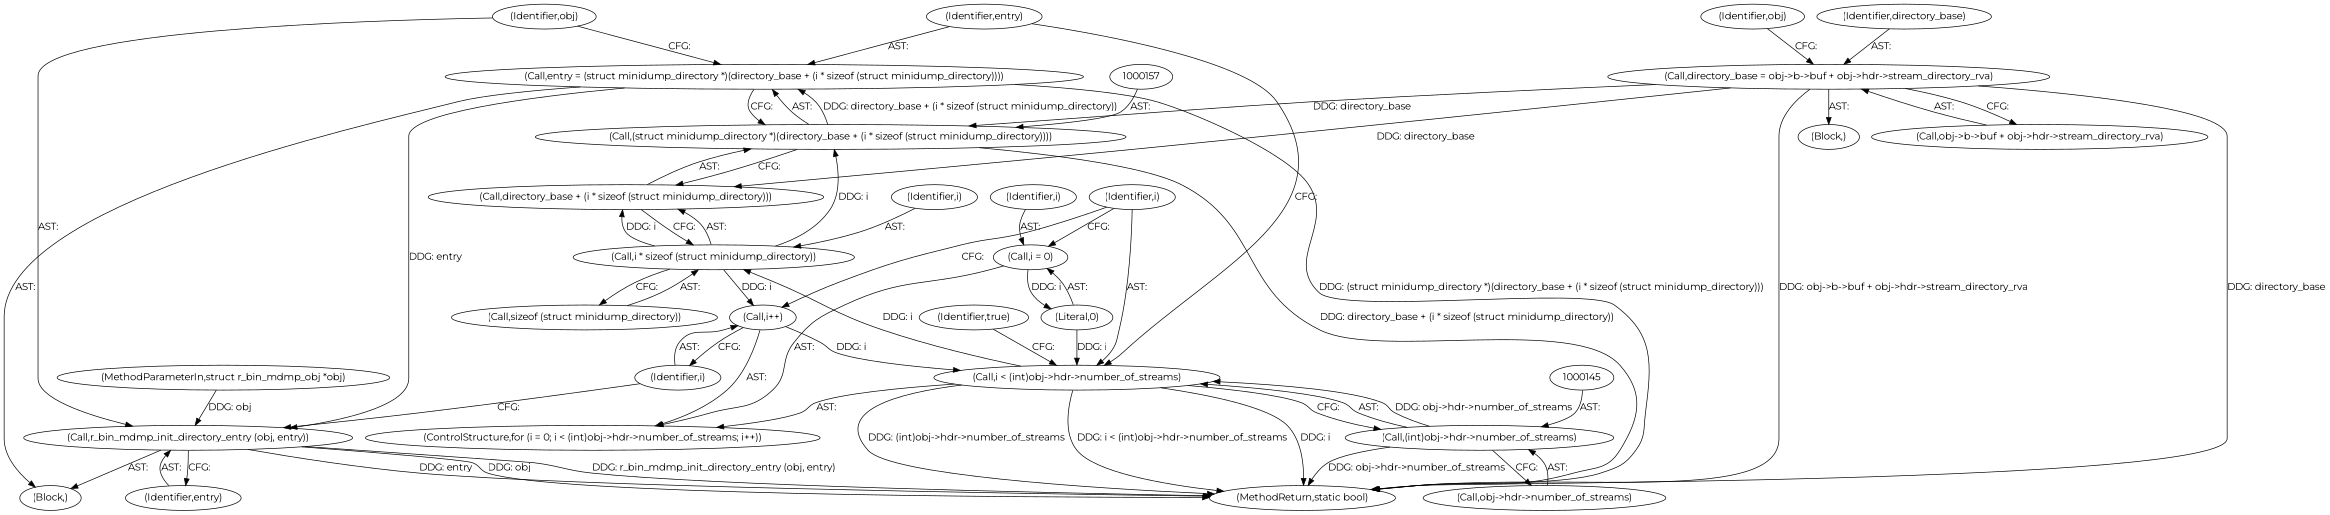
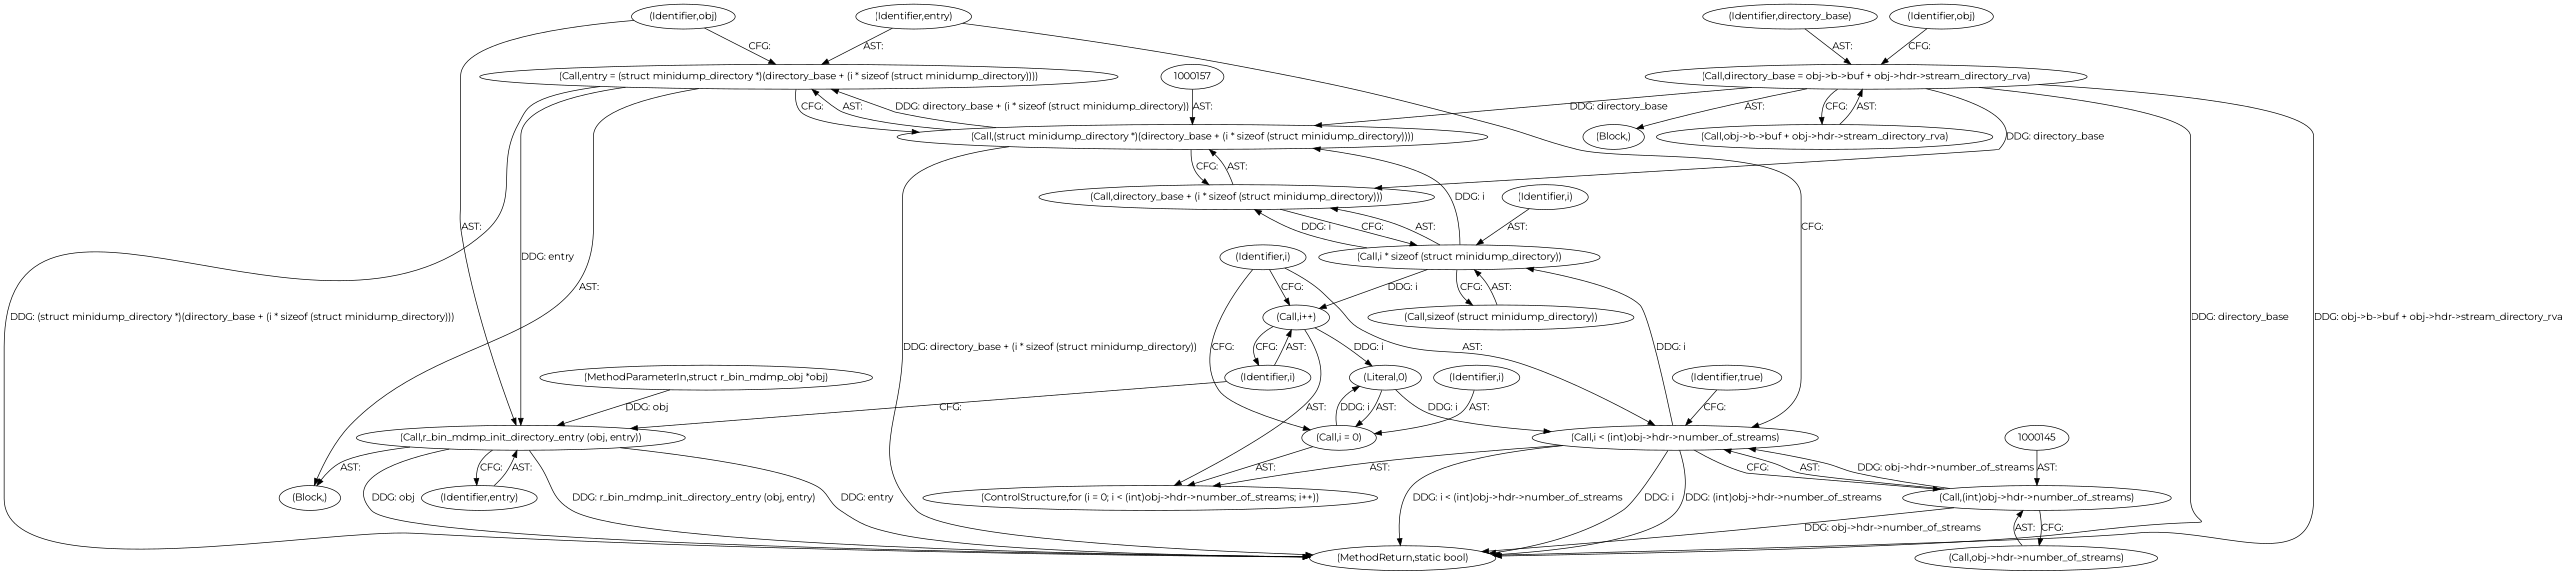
(866, 360) -> (1342, 344)
